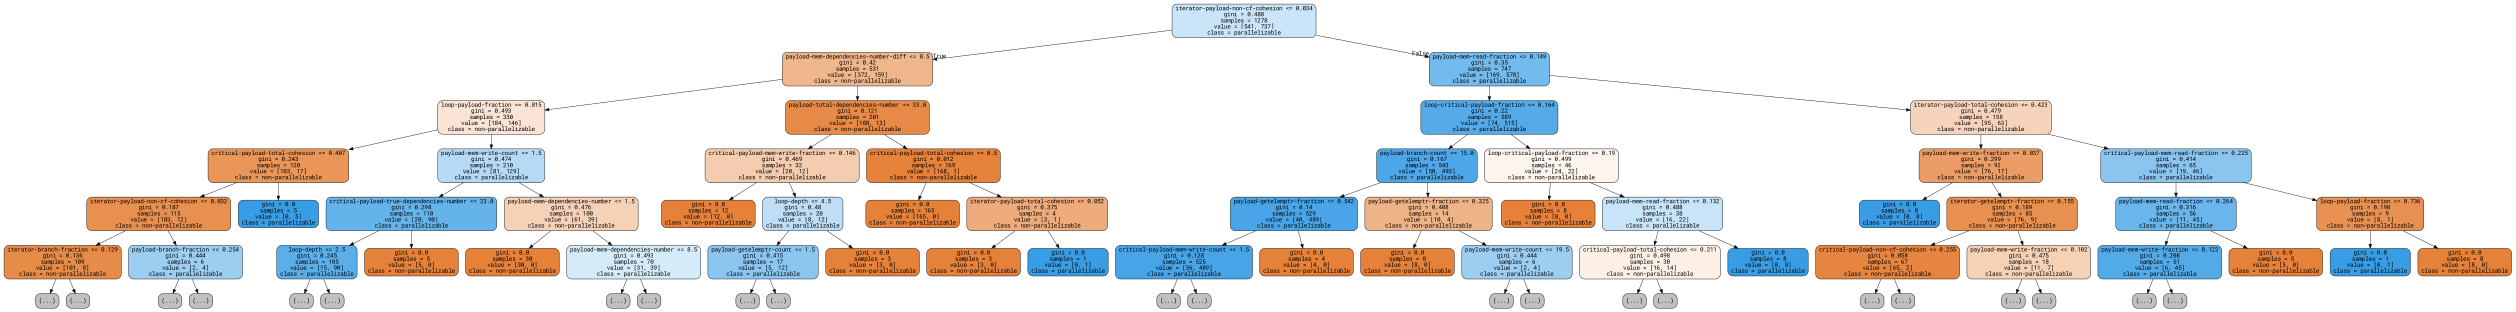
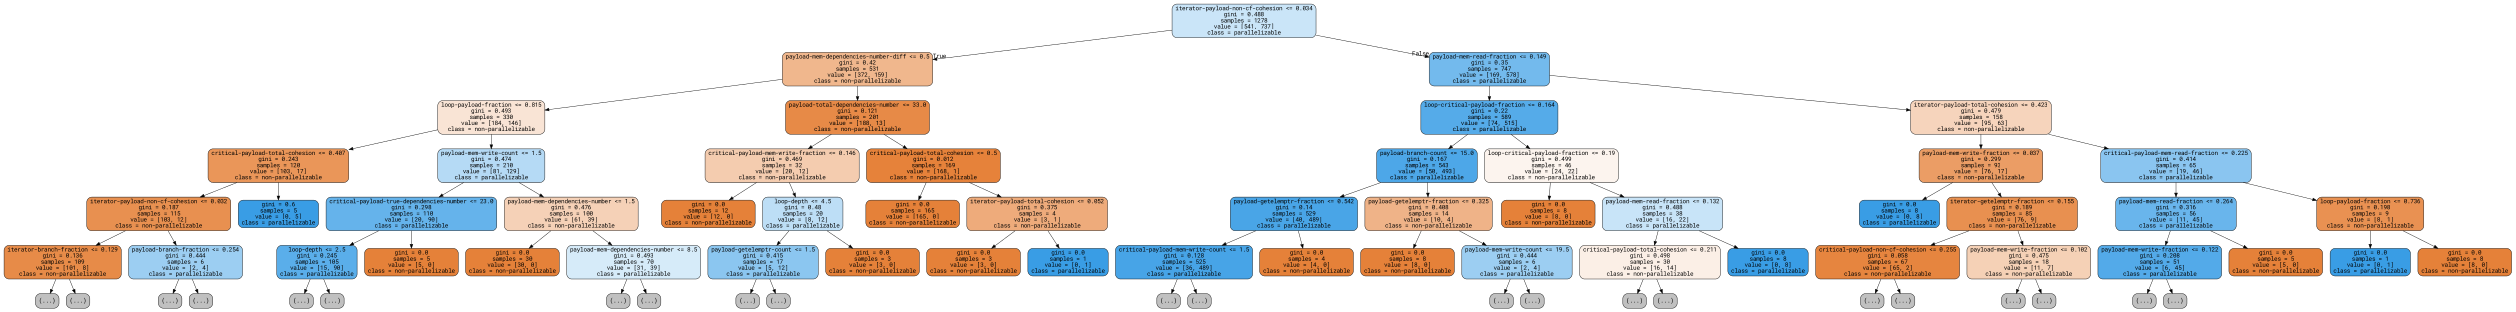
(278, 214) -> (278, 214)
